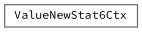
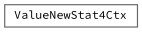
(71, 16) -> (71, 16)
